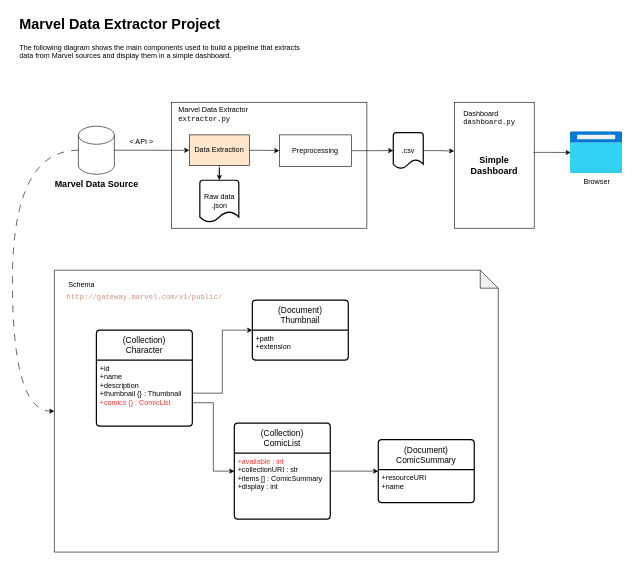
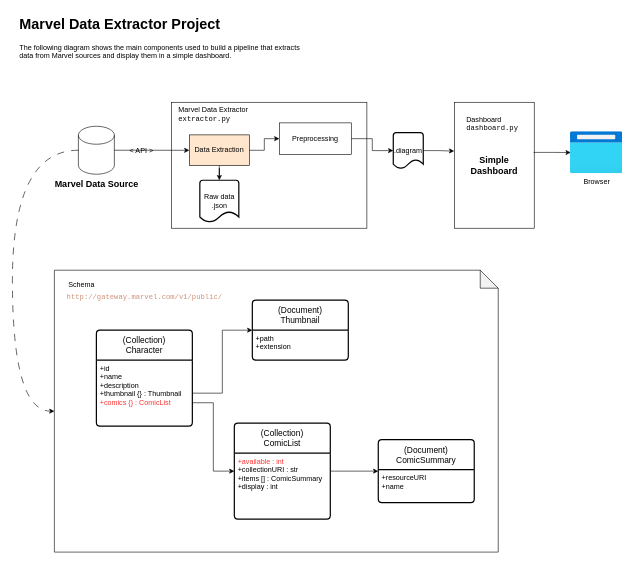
(495, 118) -> (498, 124)
(141, 142) -> (141, 151)
(315, 151) -> (315, 139)
(408, 151) -> (408, 151)
